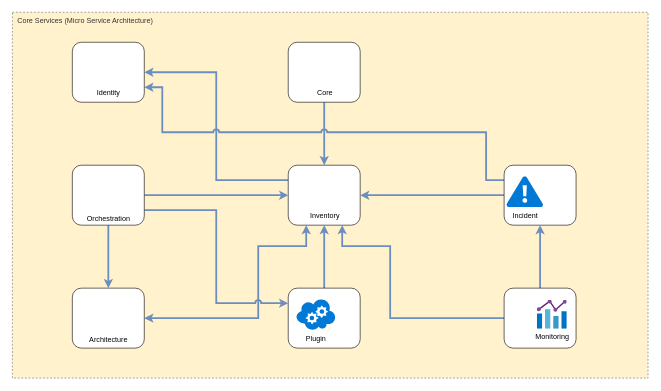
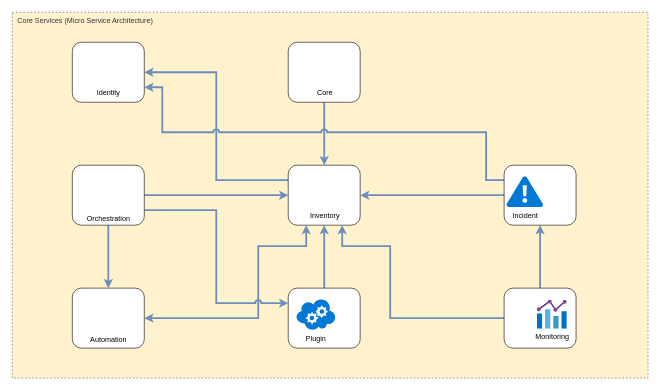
(109, 341) -> (109, 341)
